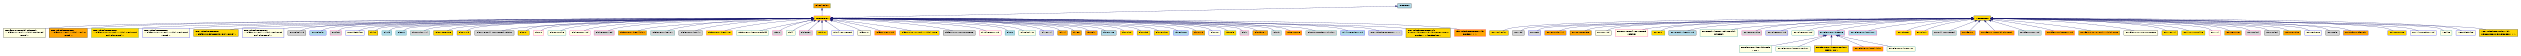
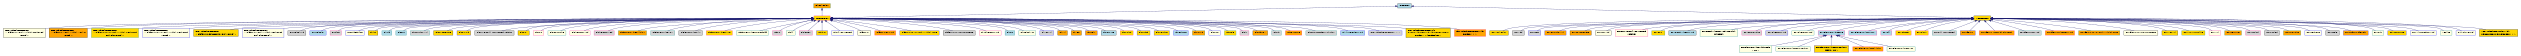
none -> (1694, 12)
(24, 33) -> (24, 33)
none -> (1886, 33)
none -> (2378, 33)
(2466, 33) -> (2466, 33)
